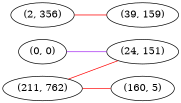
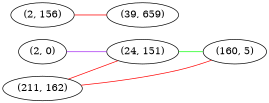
(43, 15) -> (43, 15)
(143, 15) -> (143, 15)
(43, 52) -> (43, 52)
none -> (191, 52)
(43, 88) -> (43, 88)
